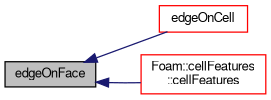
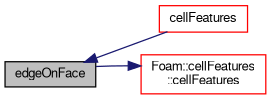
(203, 19) -> (203, 19)
(125, 83) -> (112, 66)
